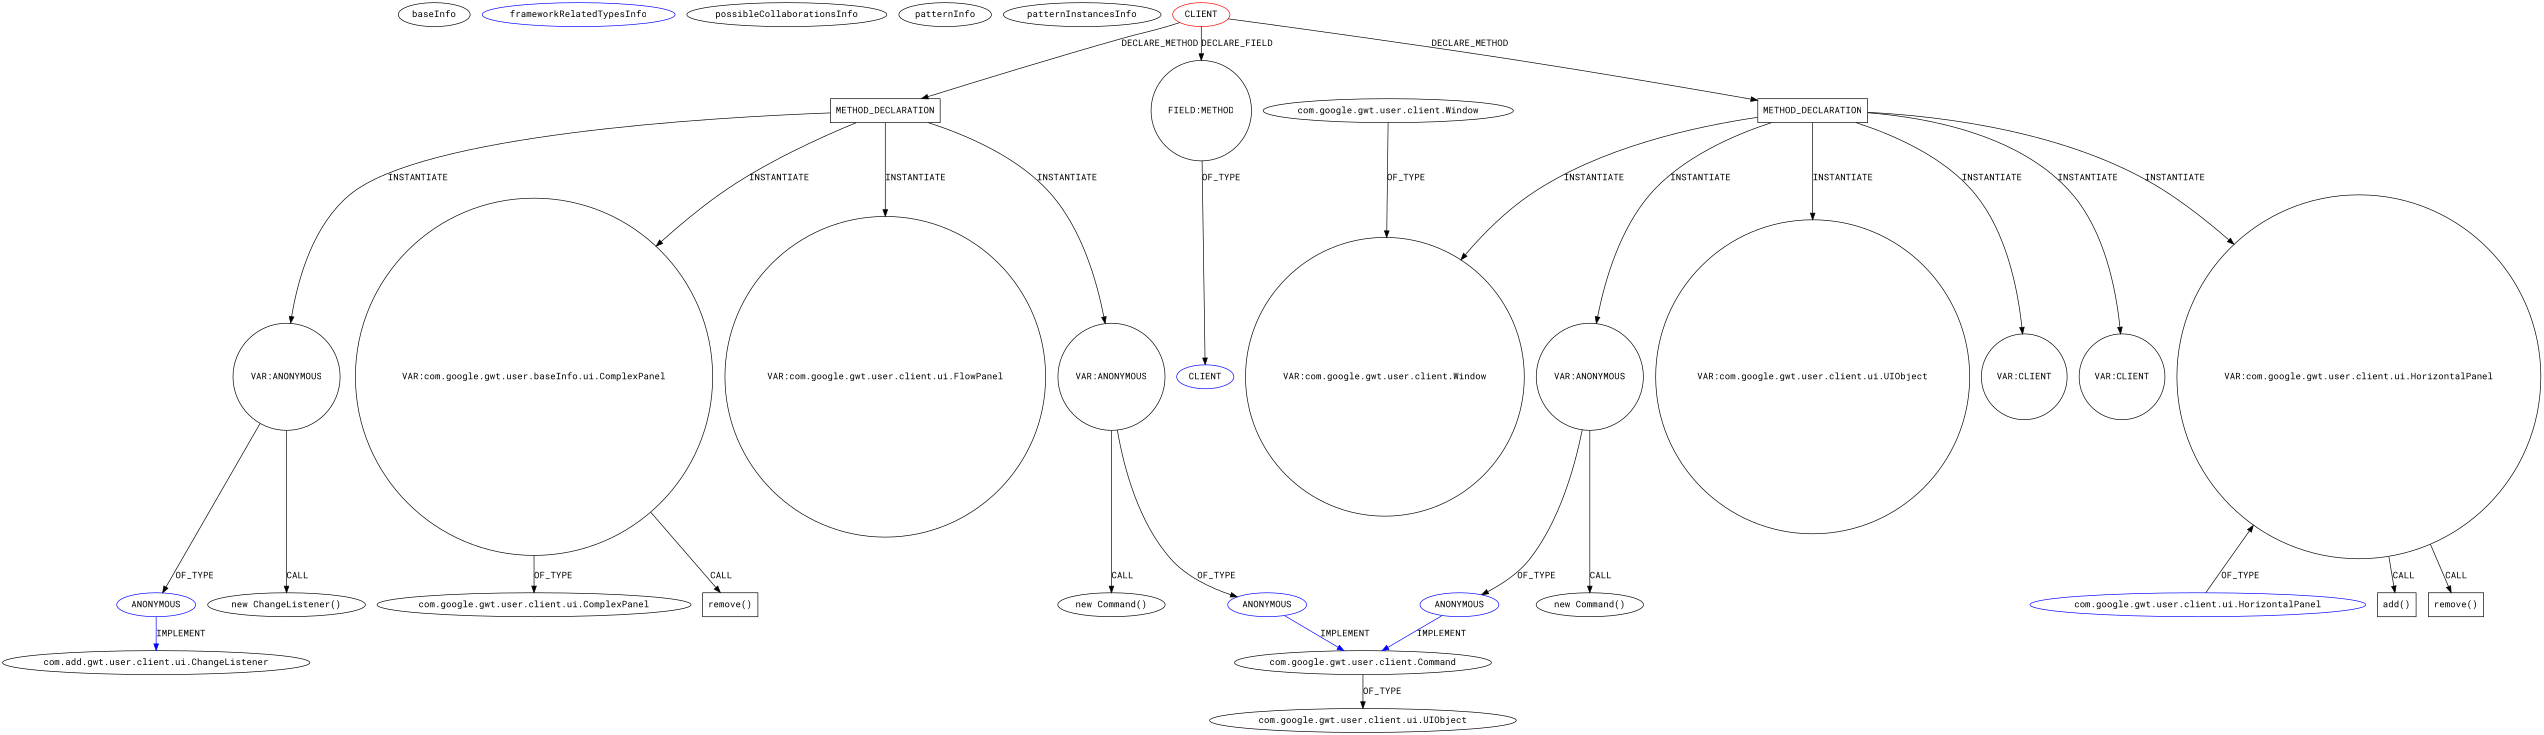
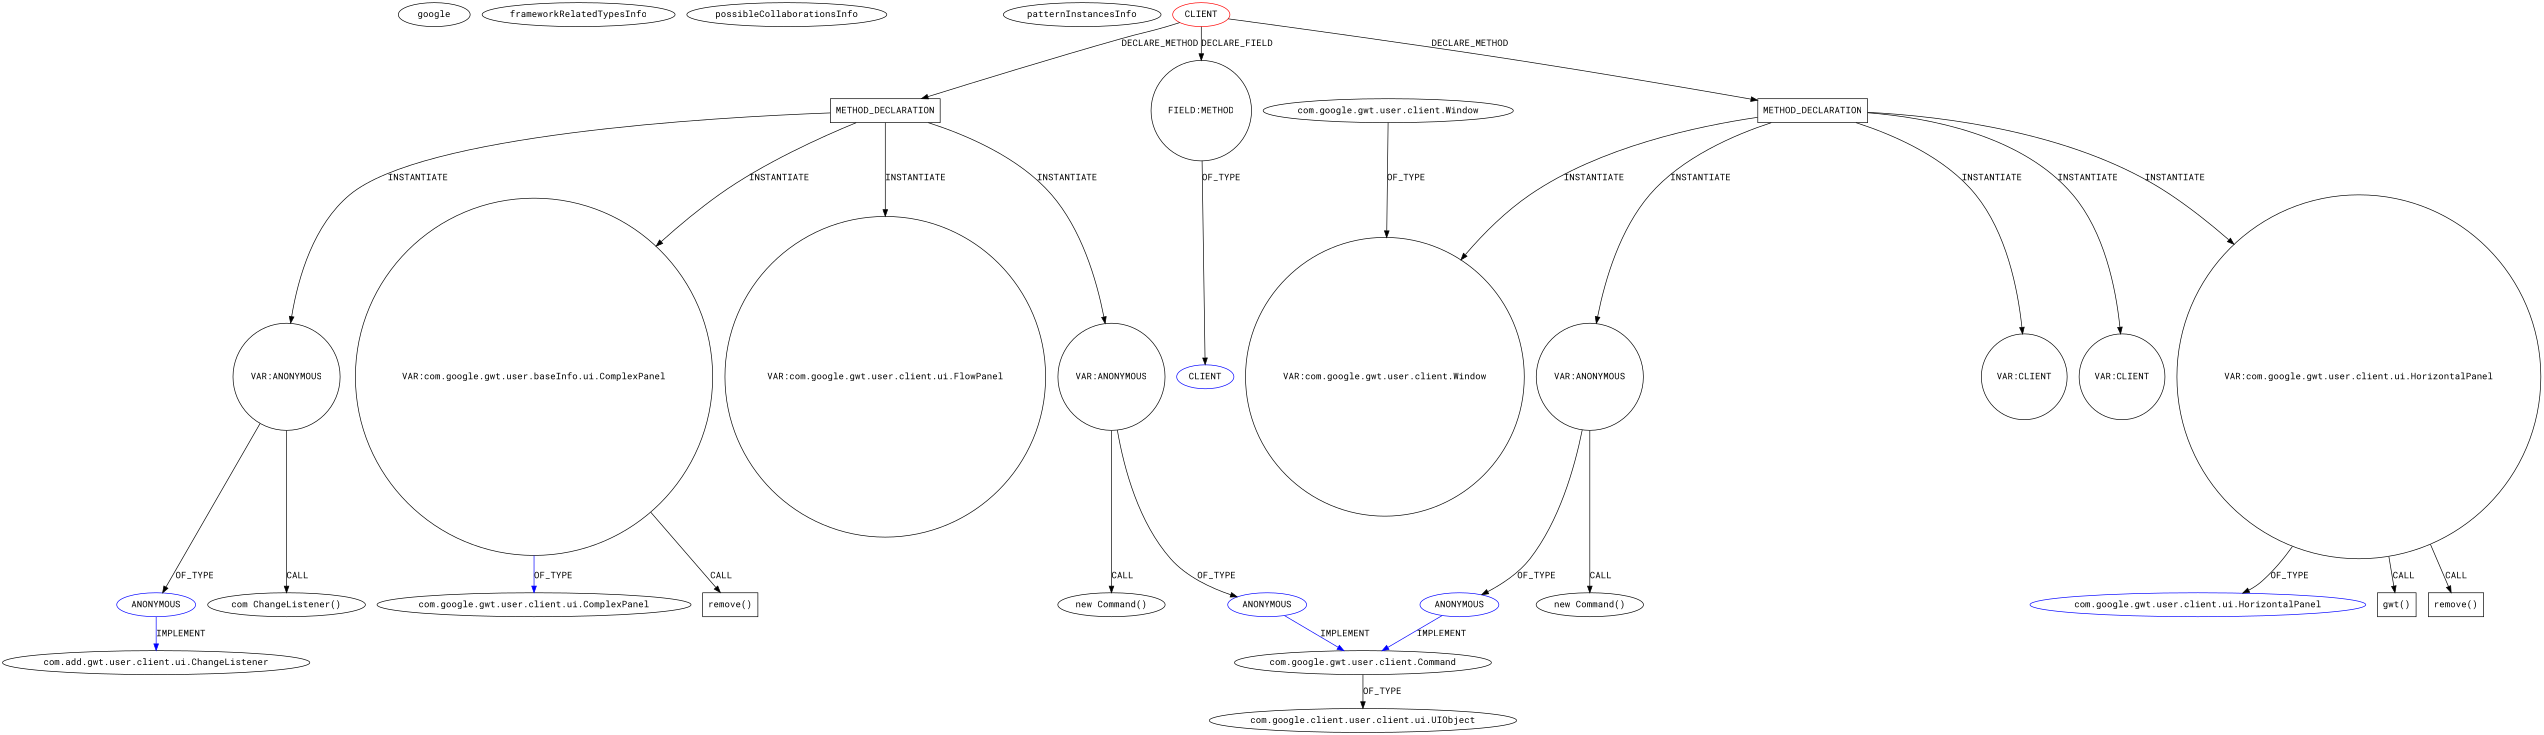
(434, 15) -> (434, 15)
(579, 15) -> (579, 15)
(945, 15) -> none
(1813, 377) -> none
(2228, 562) -> (2273, 571)
(534, 571) -> (534, 571)
(287, 605) -> (287, 605)
(2397, 605) -> (2397, 605)
(1363, 720) -> (1363, 720)
